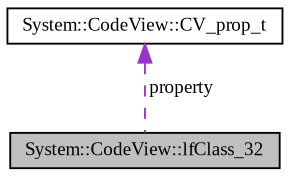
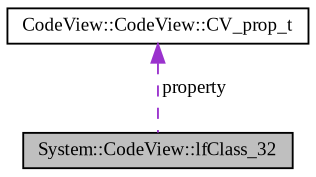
(145, 26) -> (158, 26)
